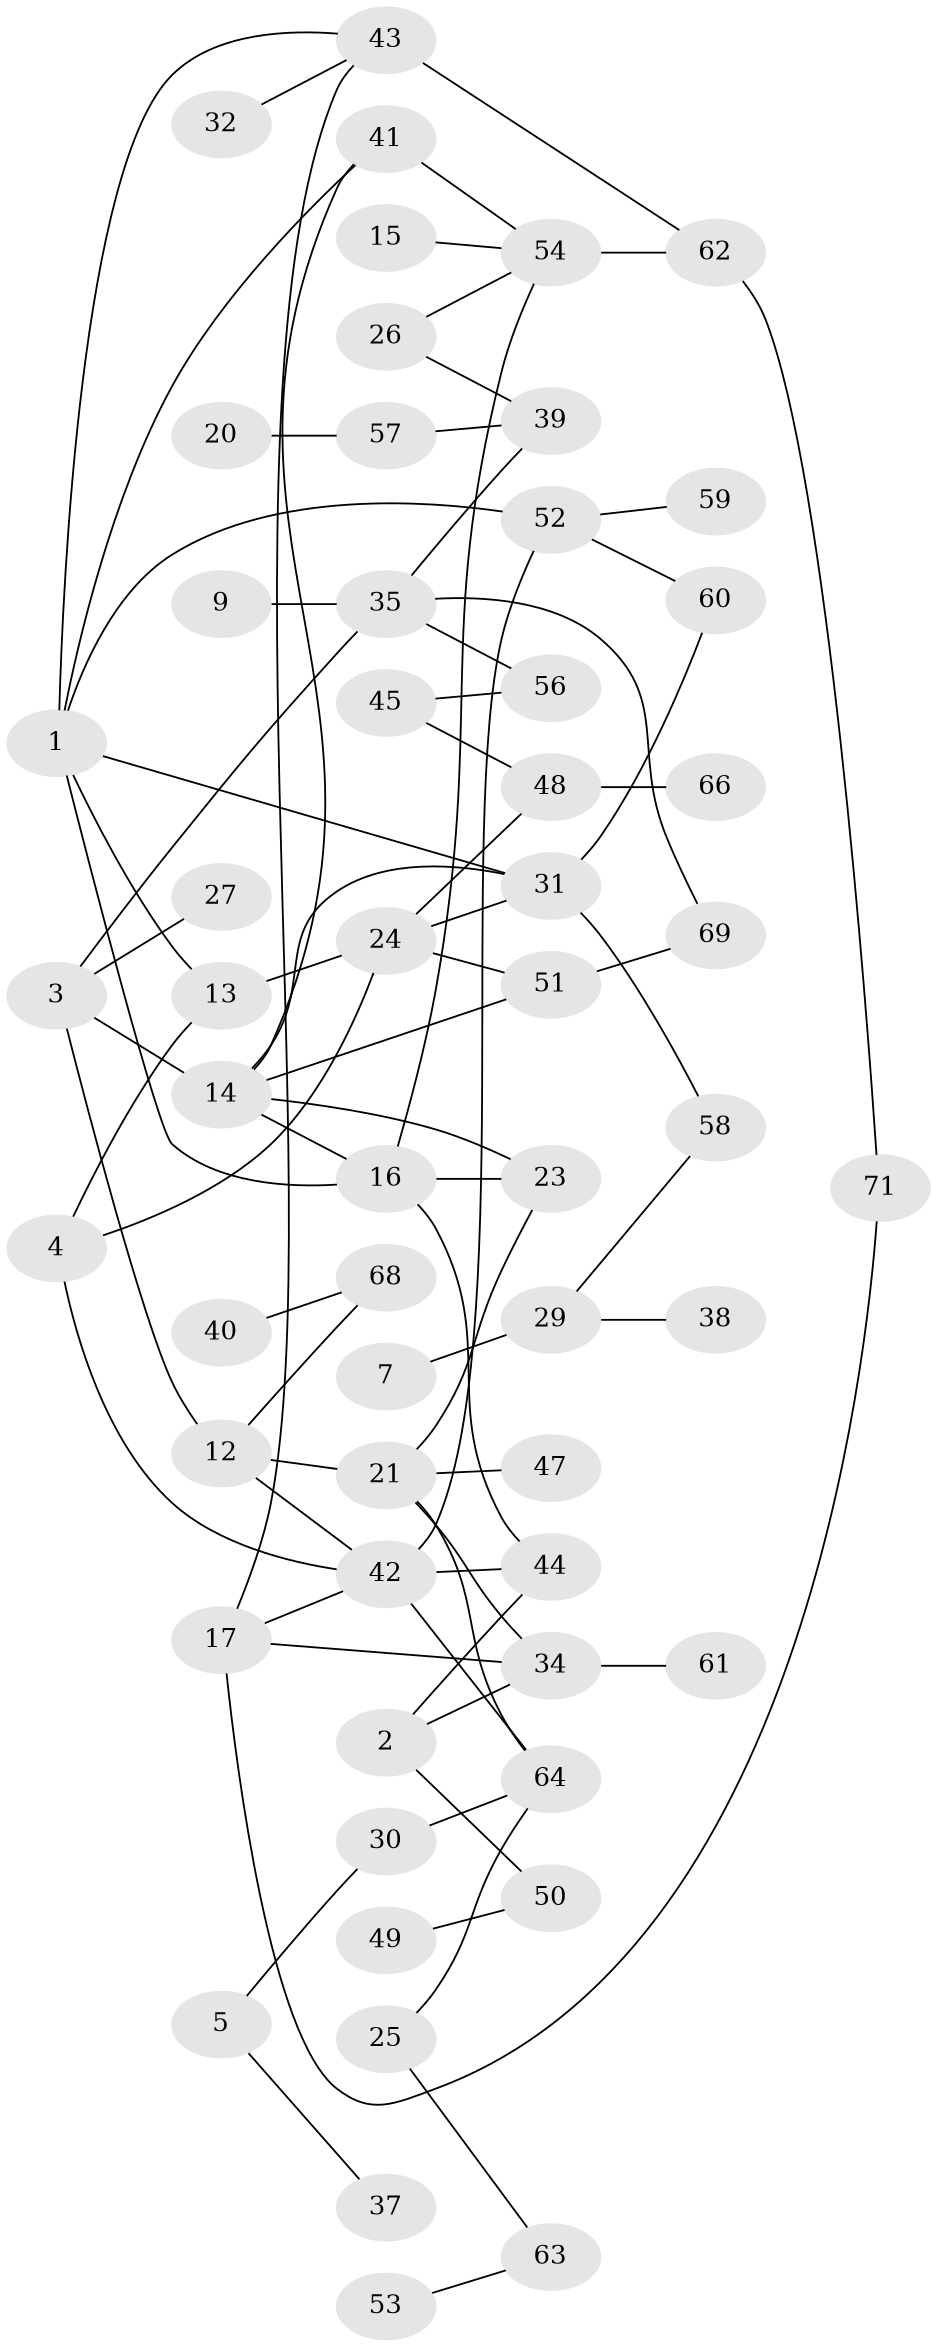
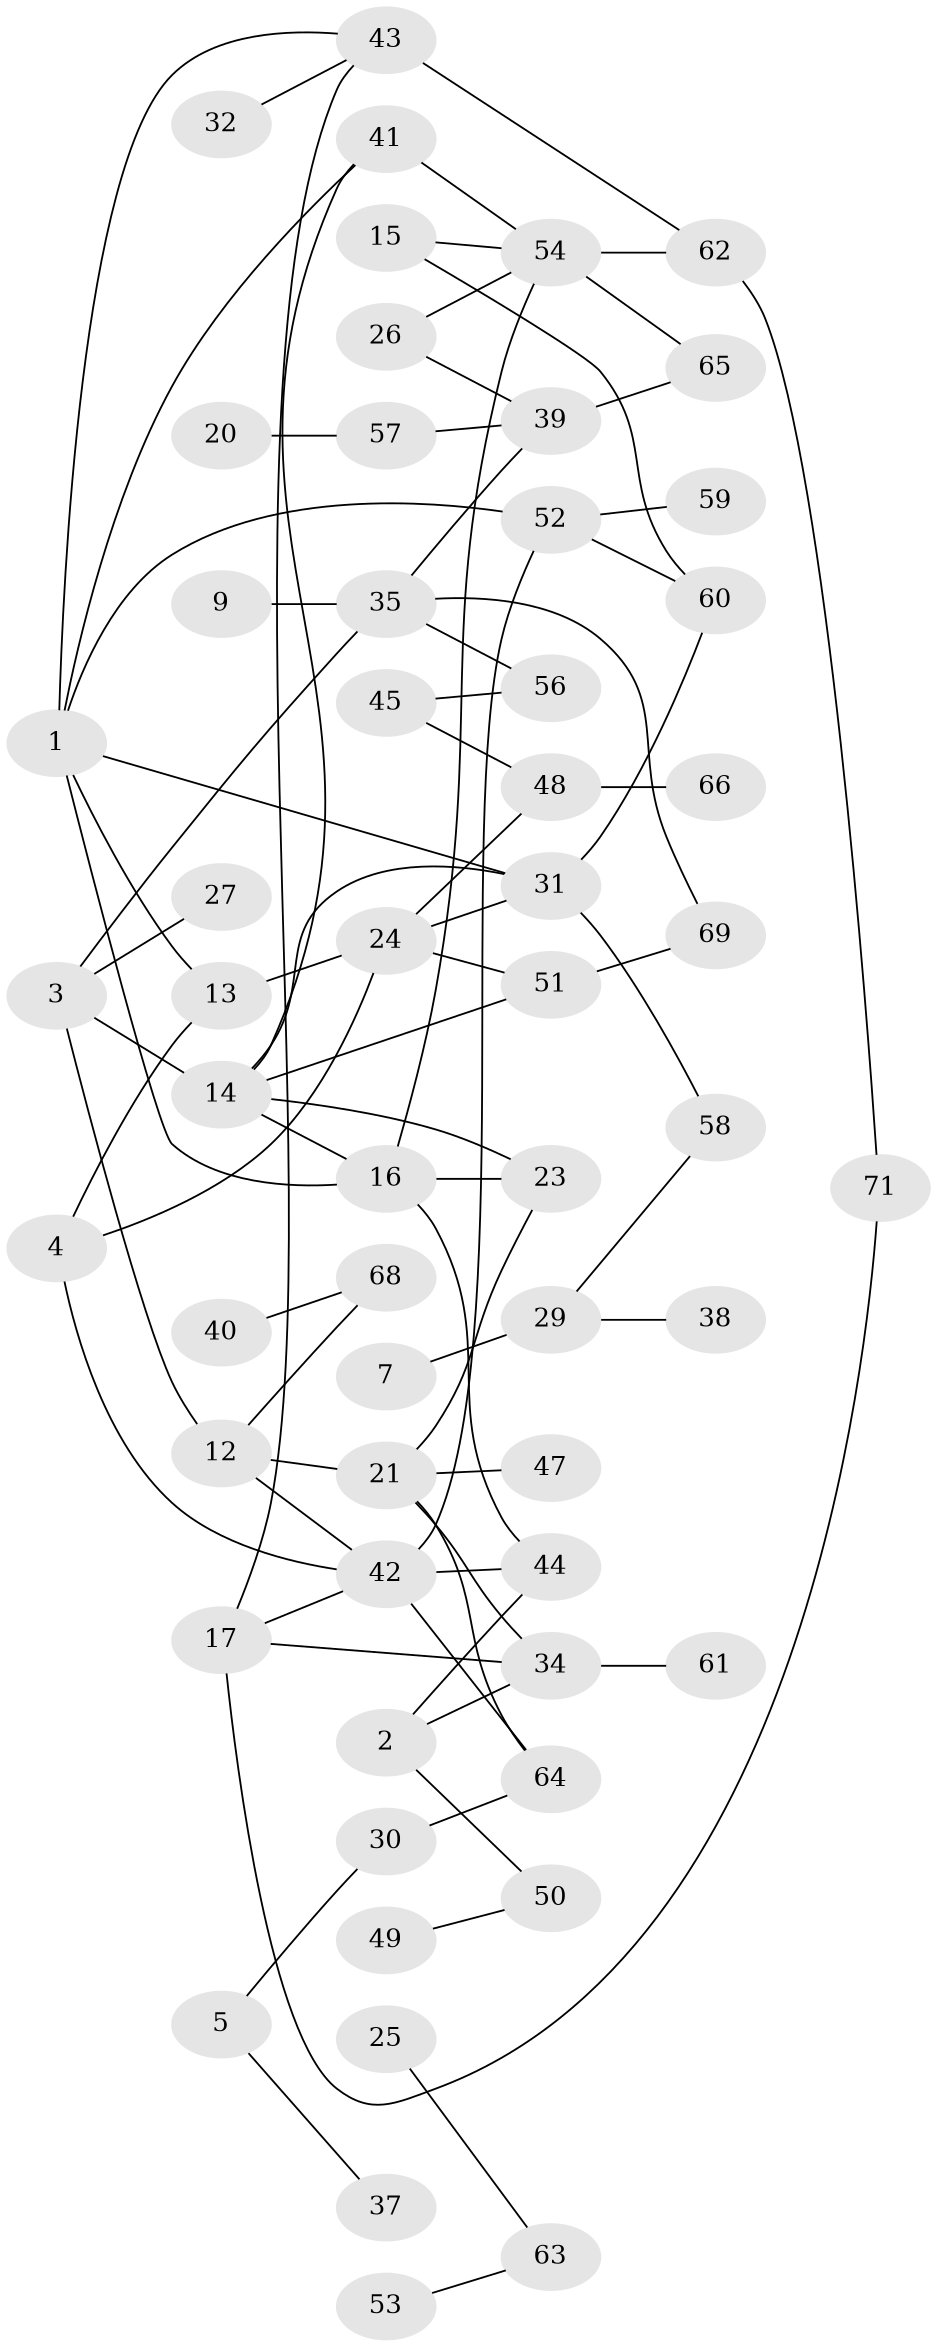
none -> (716, 368)
none -> (605, 378)
(478, 1901) -> none
